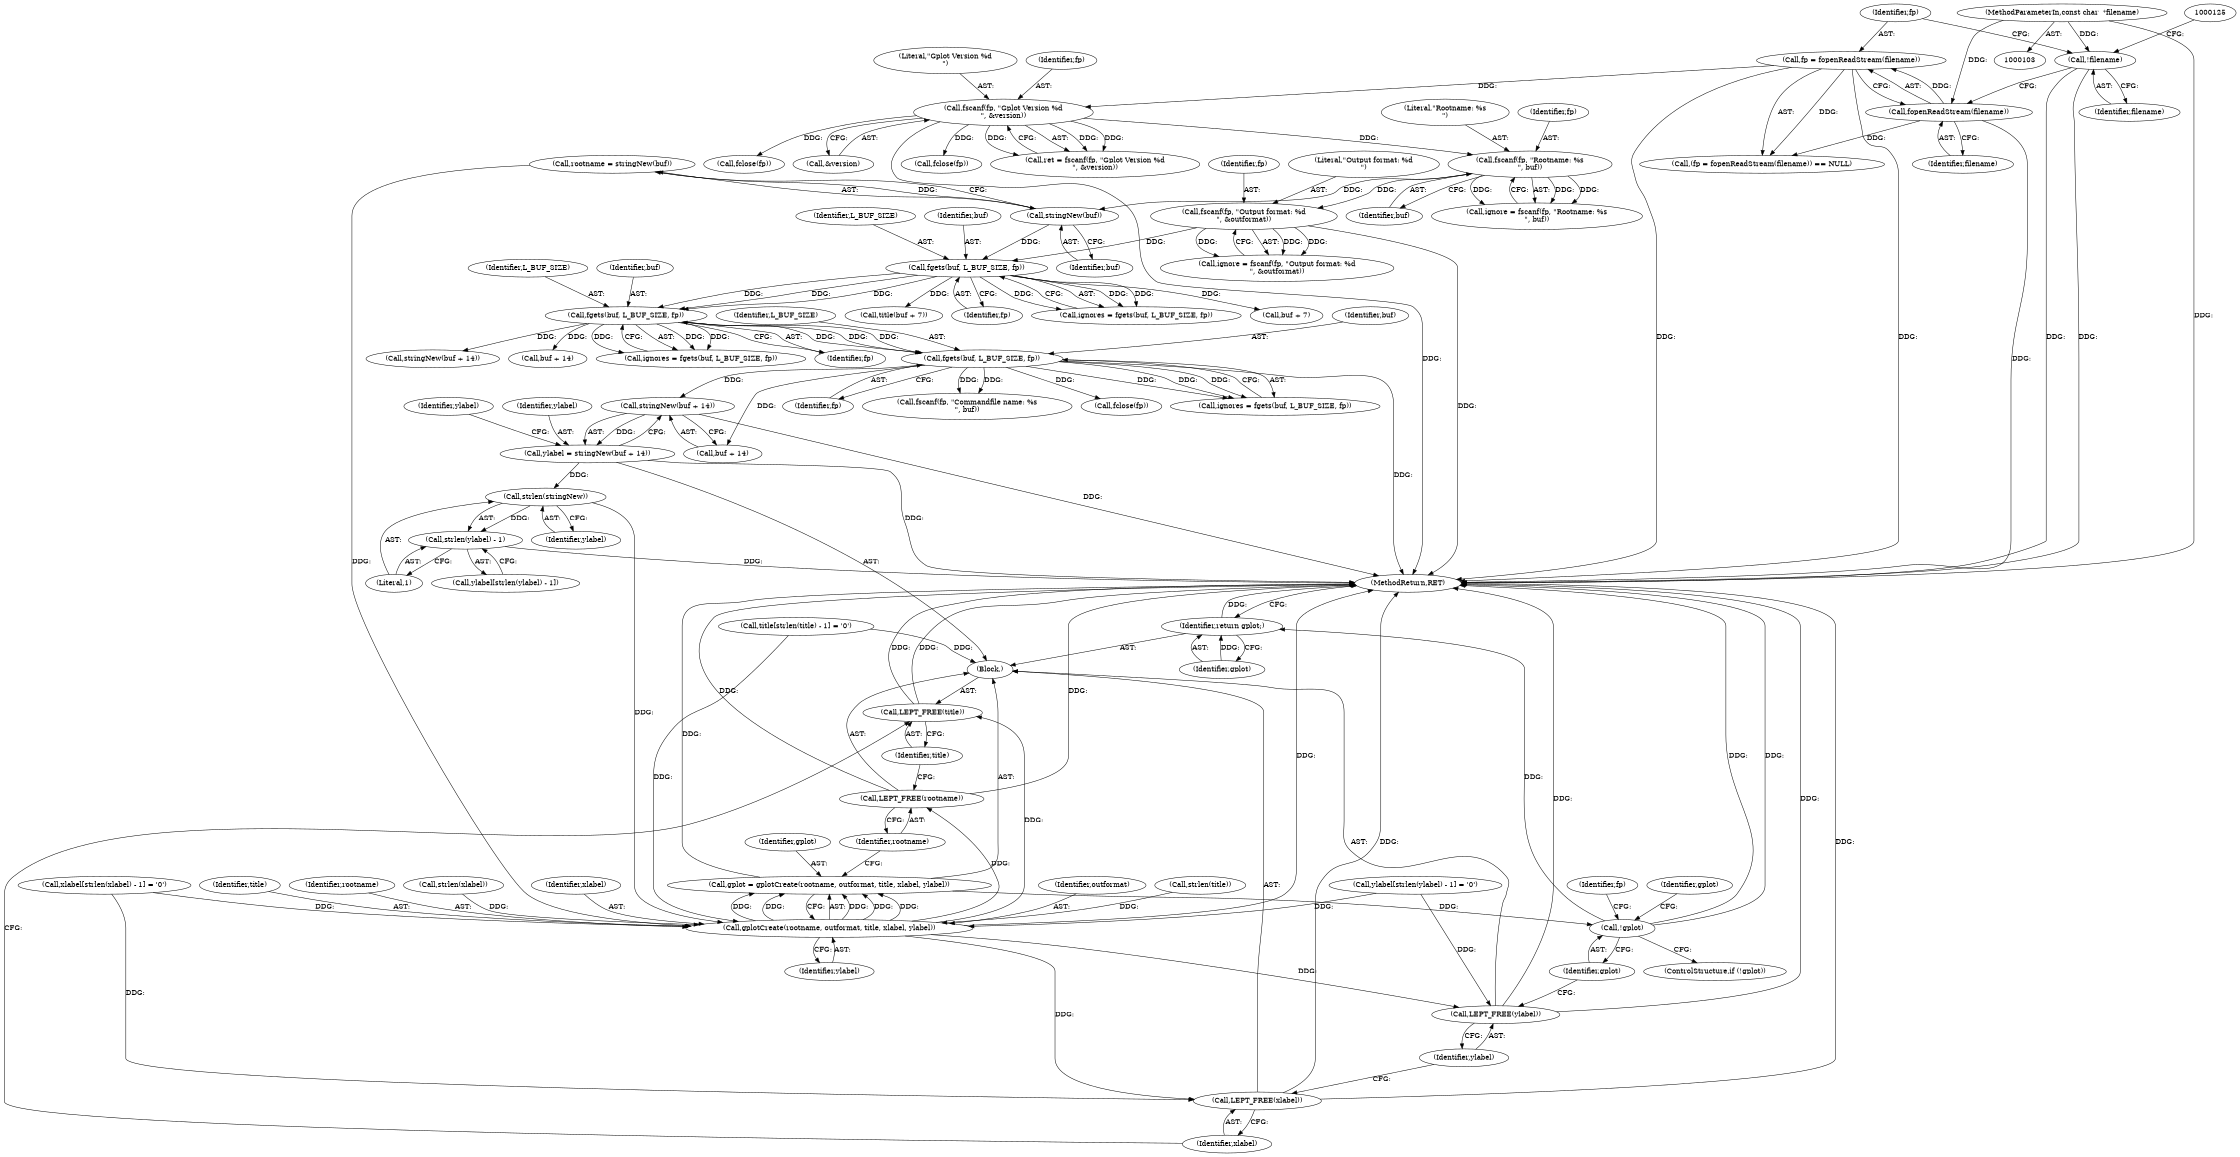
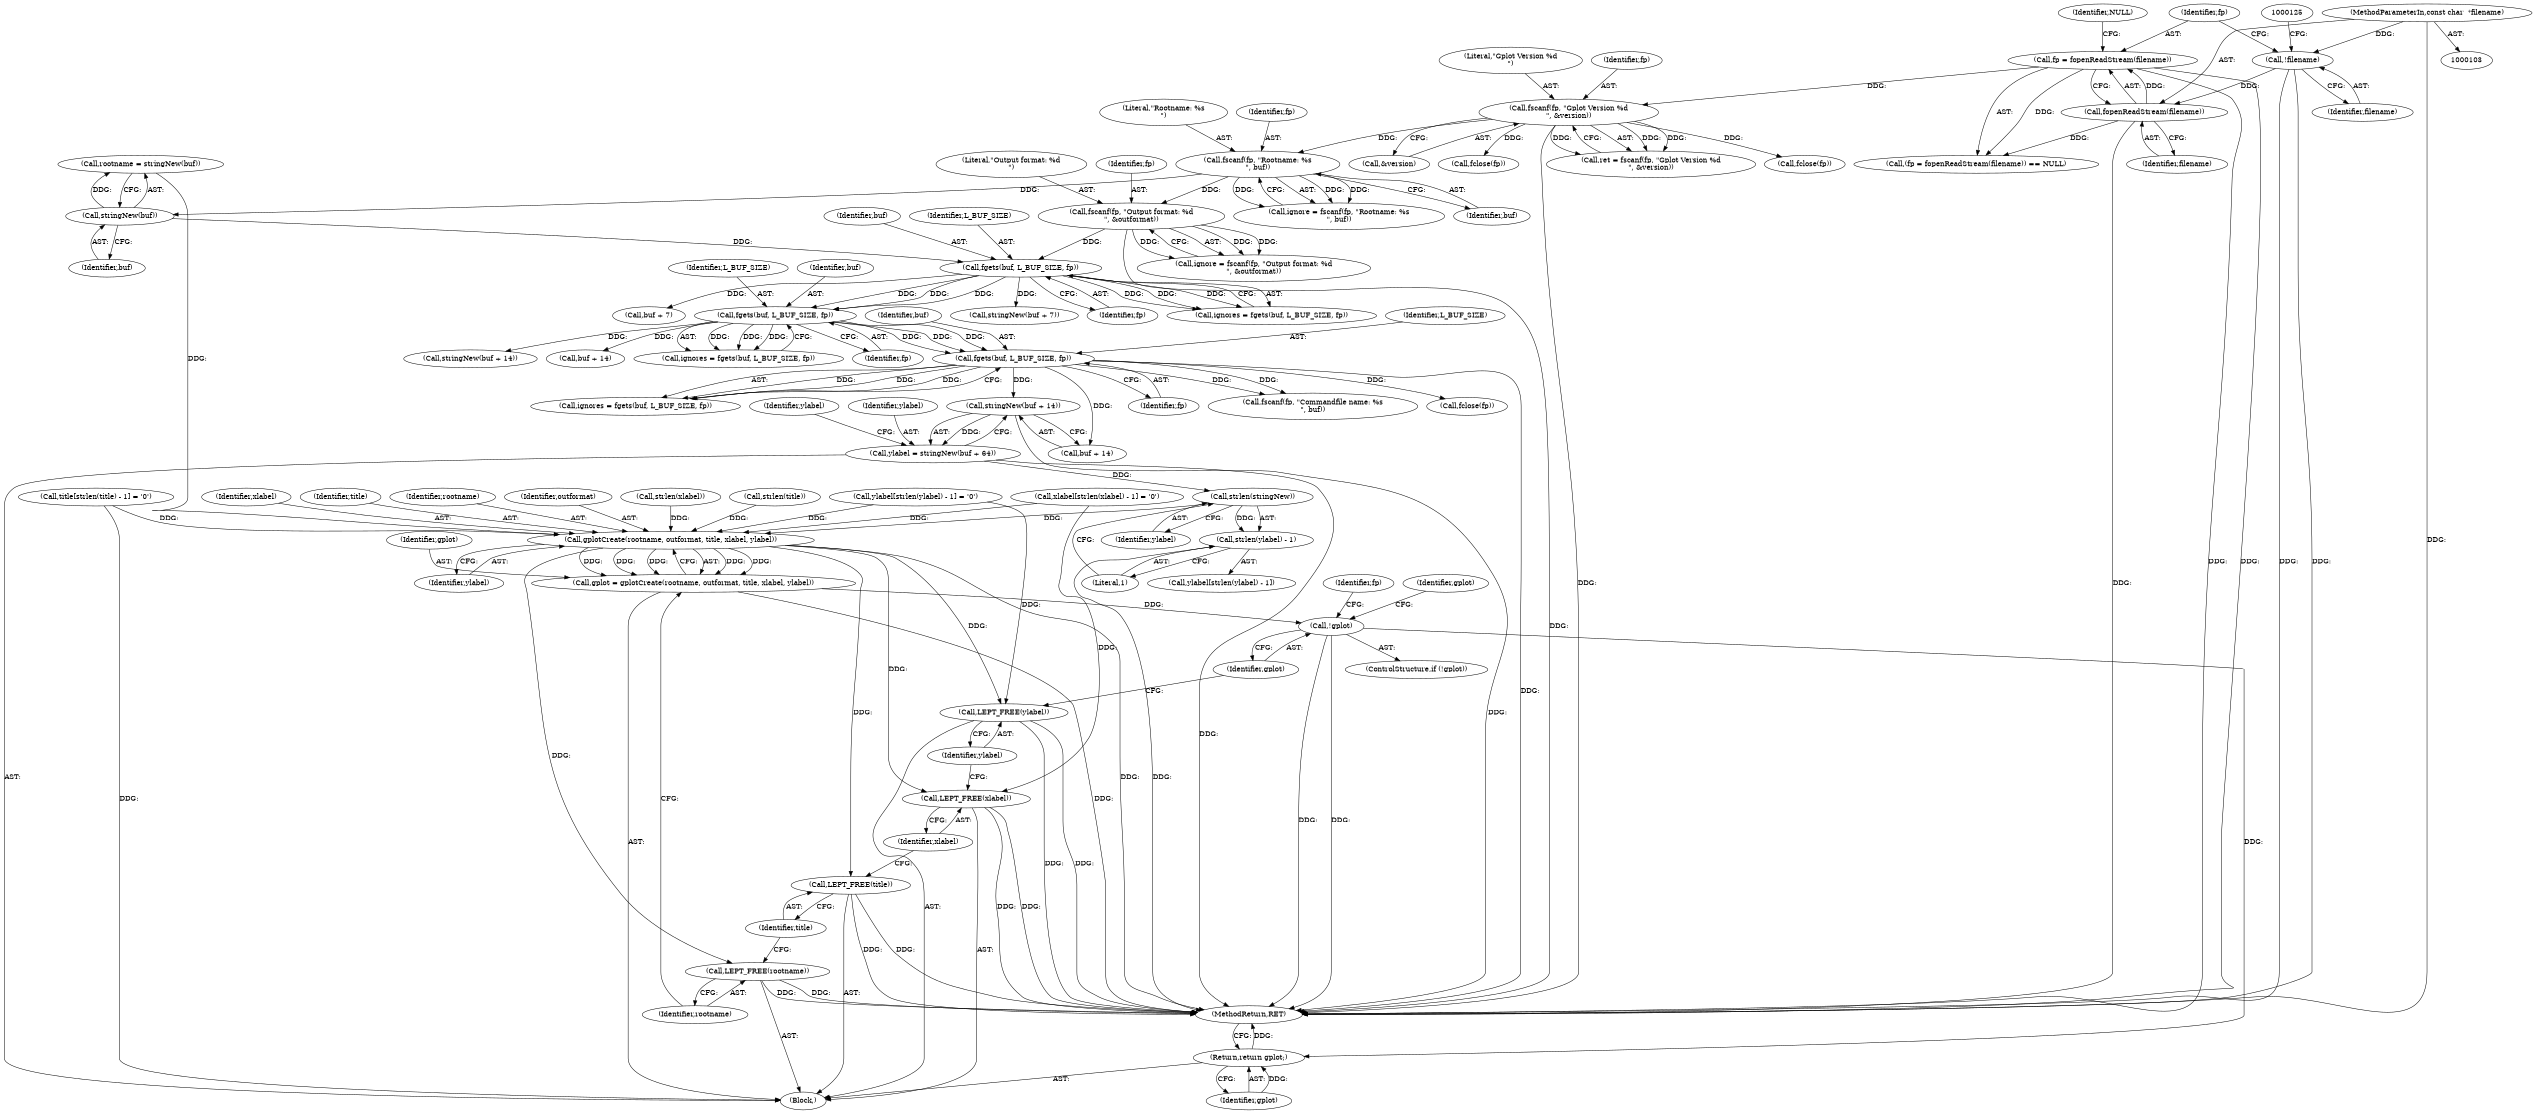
none -> (2103, 13)
(1979, 60) -> (2228, 60)
(2029, 86) -> (2251, 86)
(894, 316) -> (1014, 316)
(587, 454) -> (933, 454)
(395, 540) -> (1087, 540)
(497, 562) -> none
(1222, 626) -> (1249, 1058)
(959, 689) -> (844, 997)
(1684, 950) -> (1388, 648)
